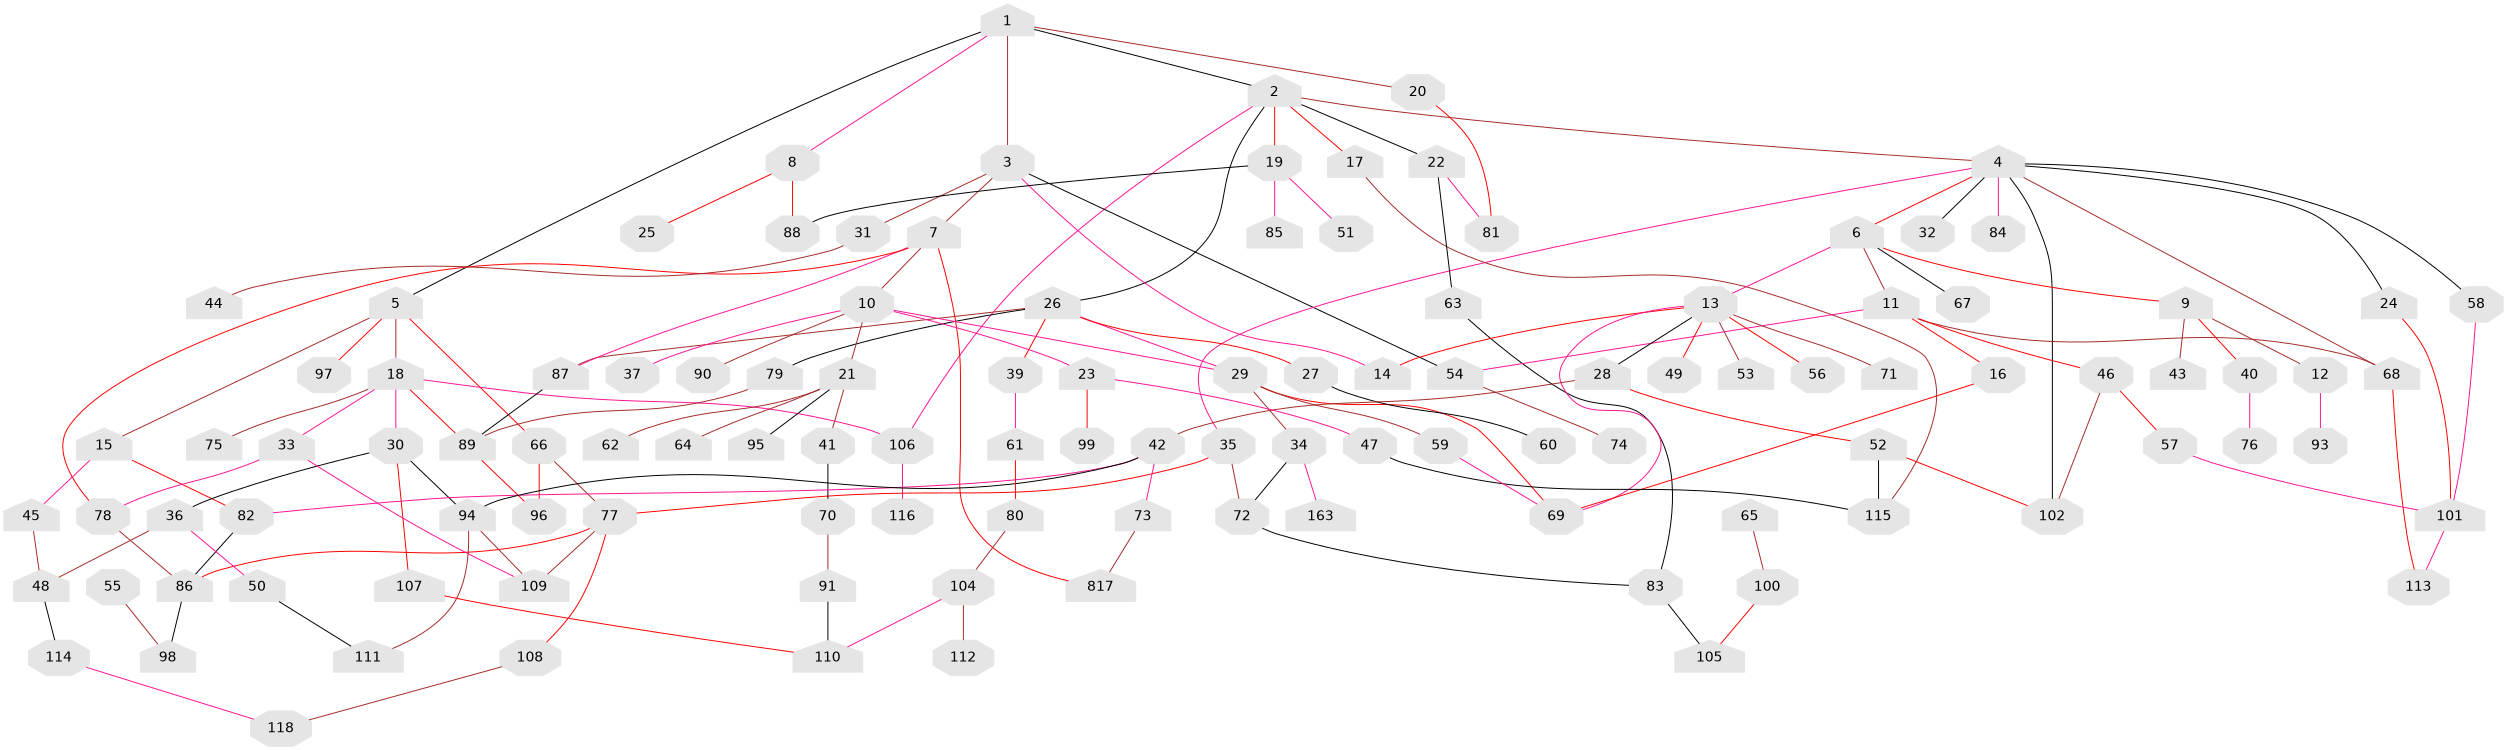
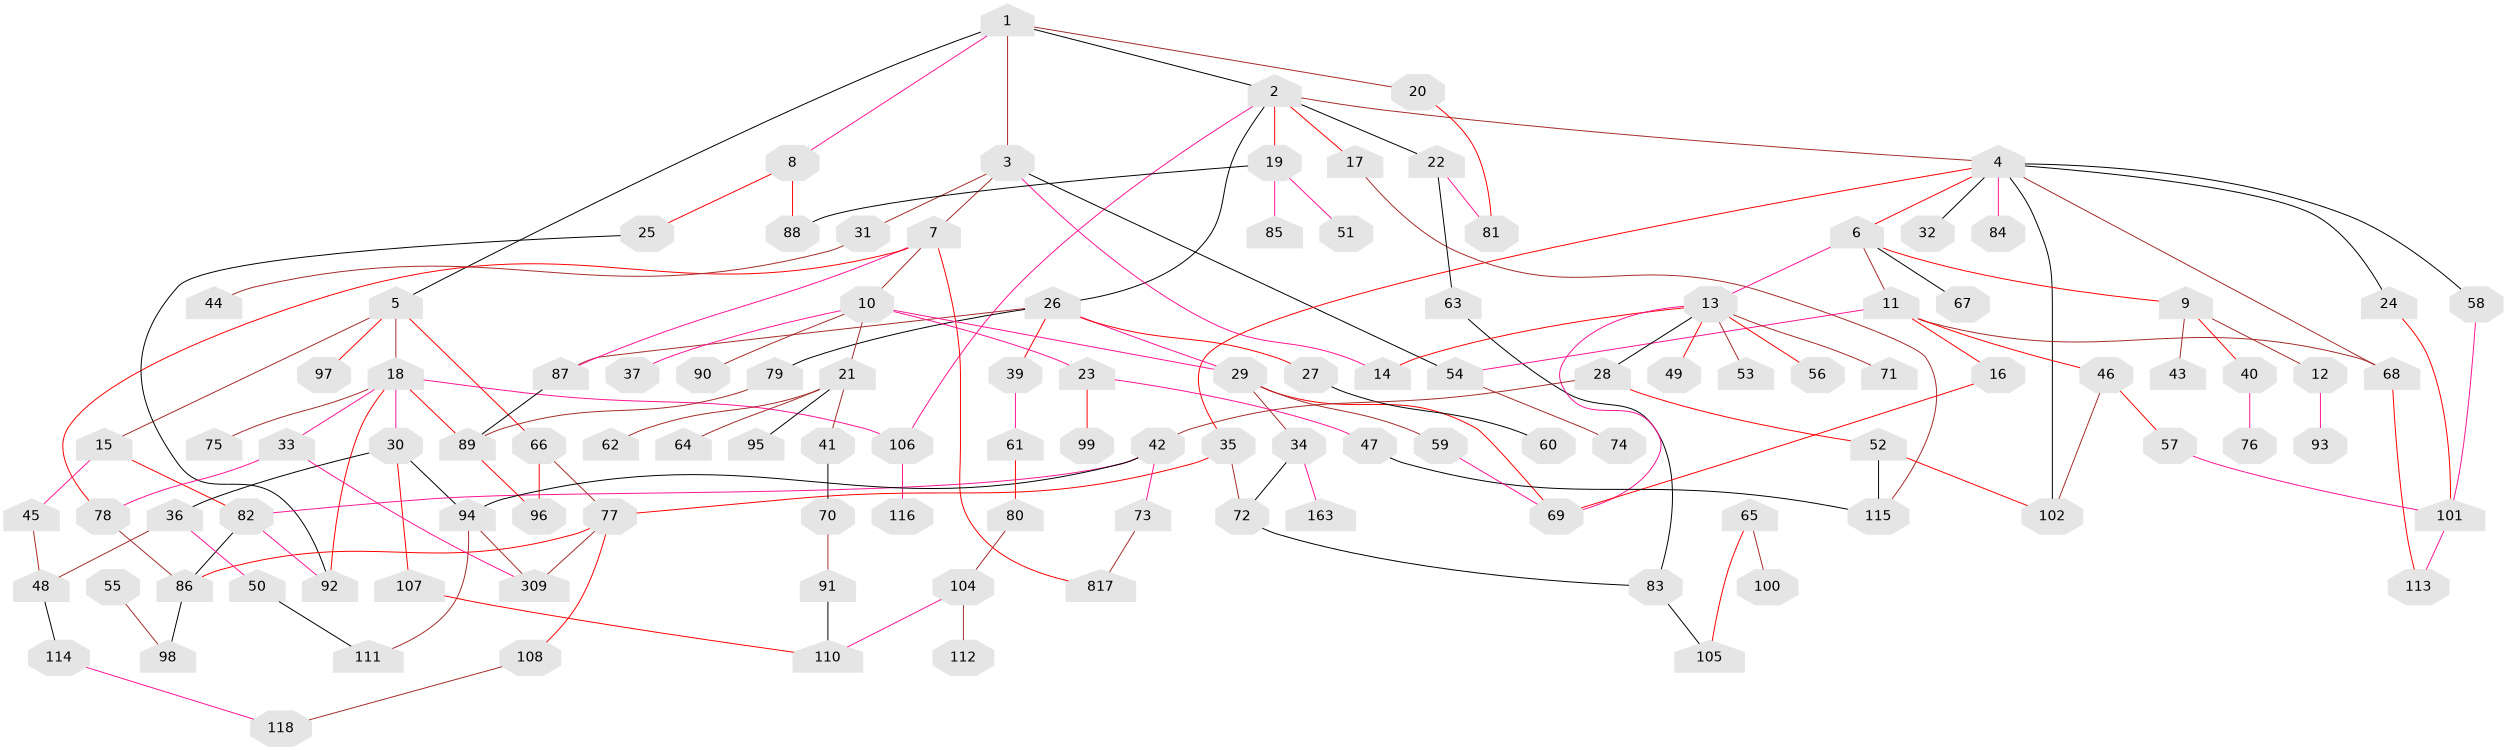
(1544, 249) -> (1544, 249)
none -> (330, 587)
(534, 587) -> (534, 587)
(1737, 624) -> (1724, 585)
